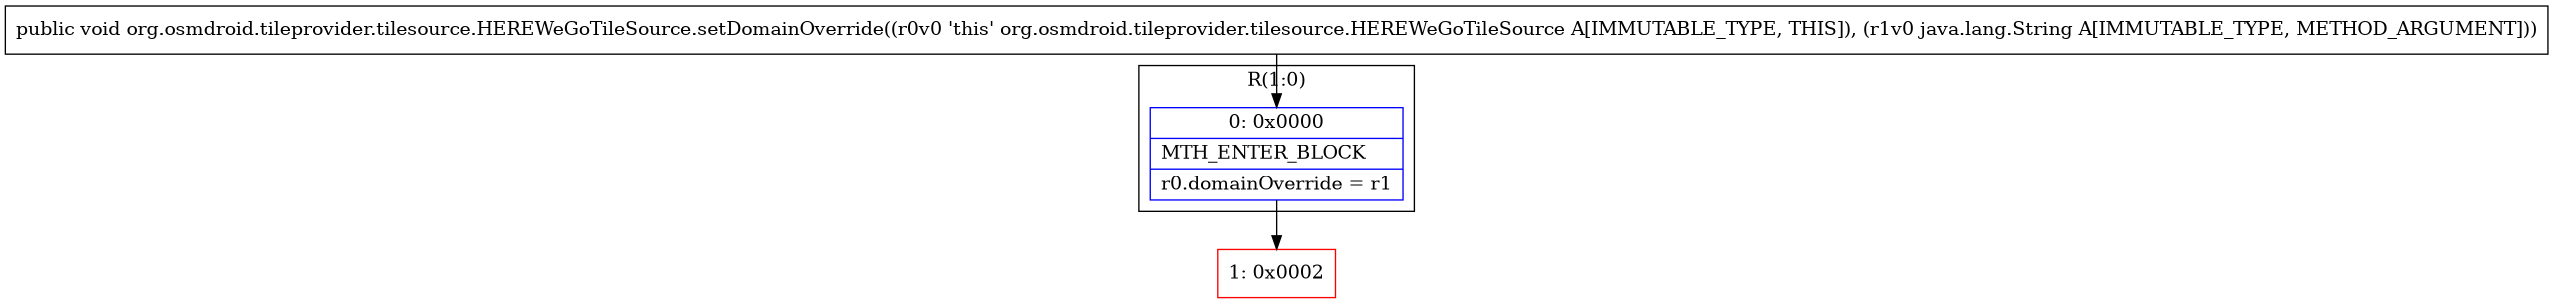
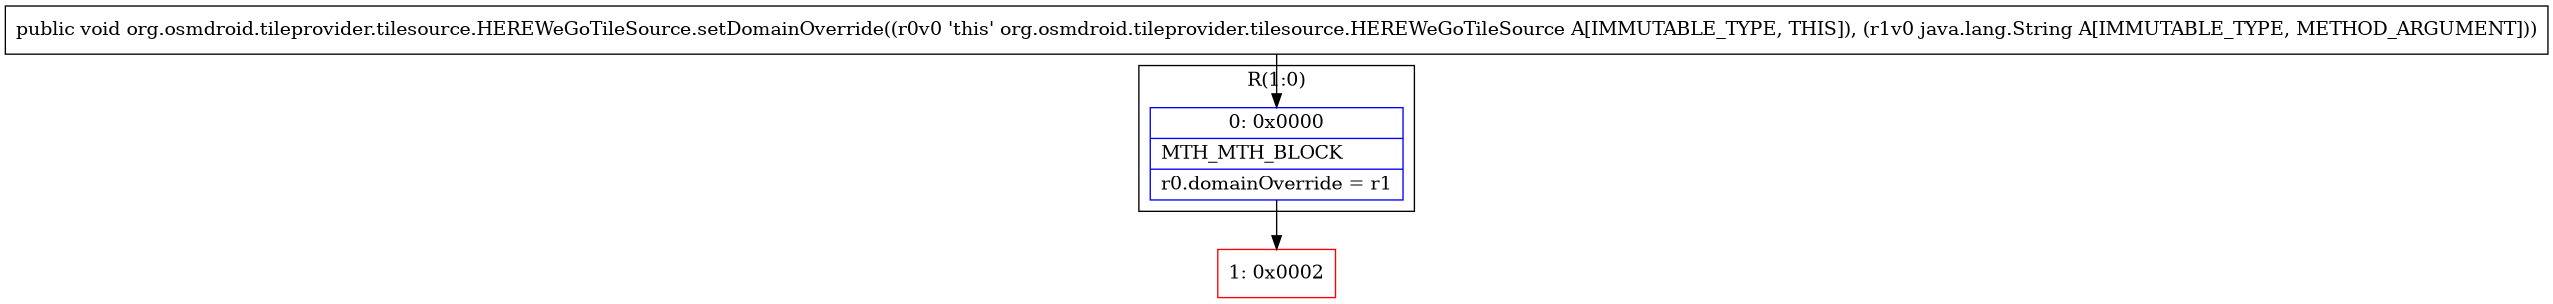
(1264, 153) -> (1252, 153)
